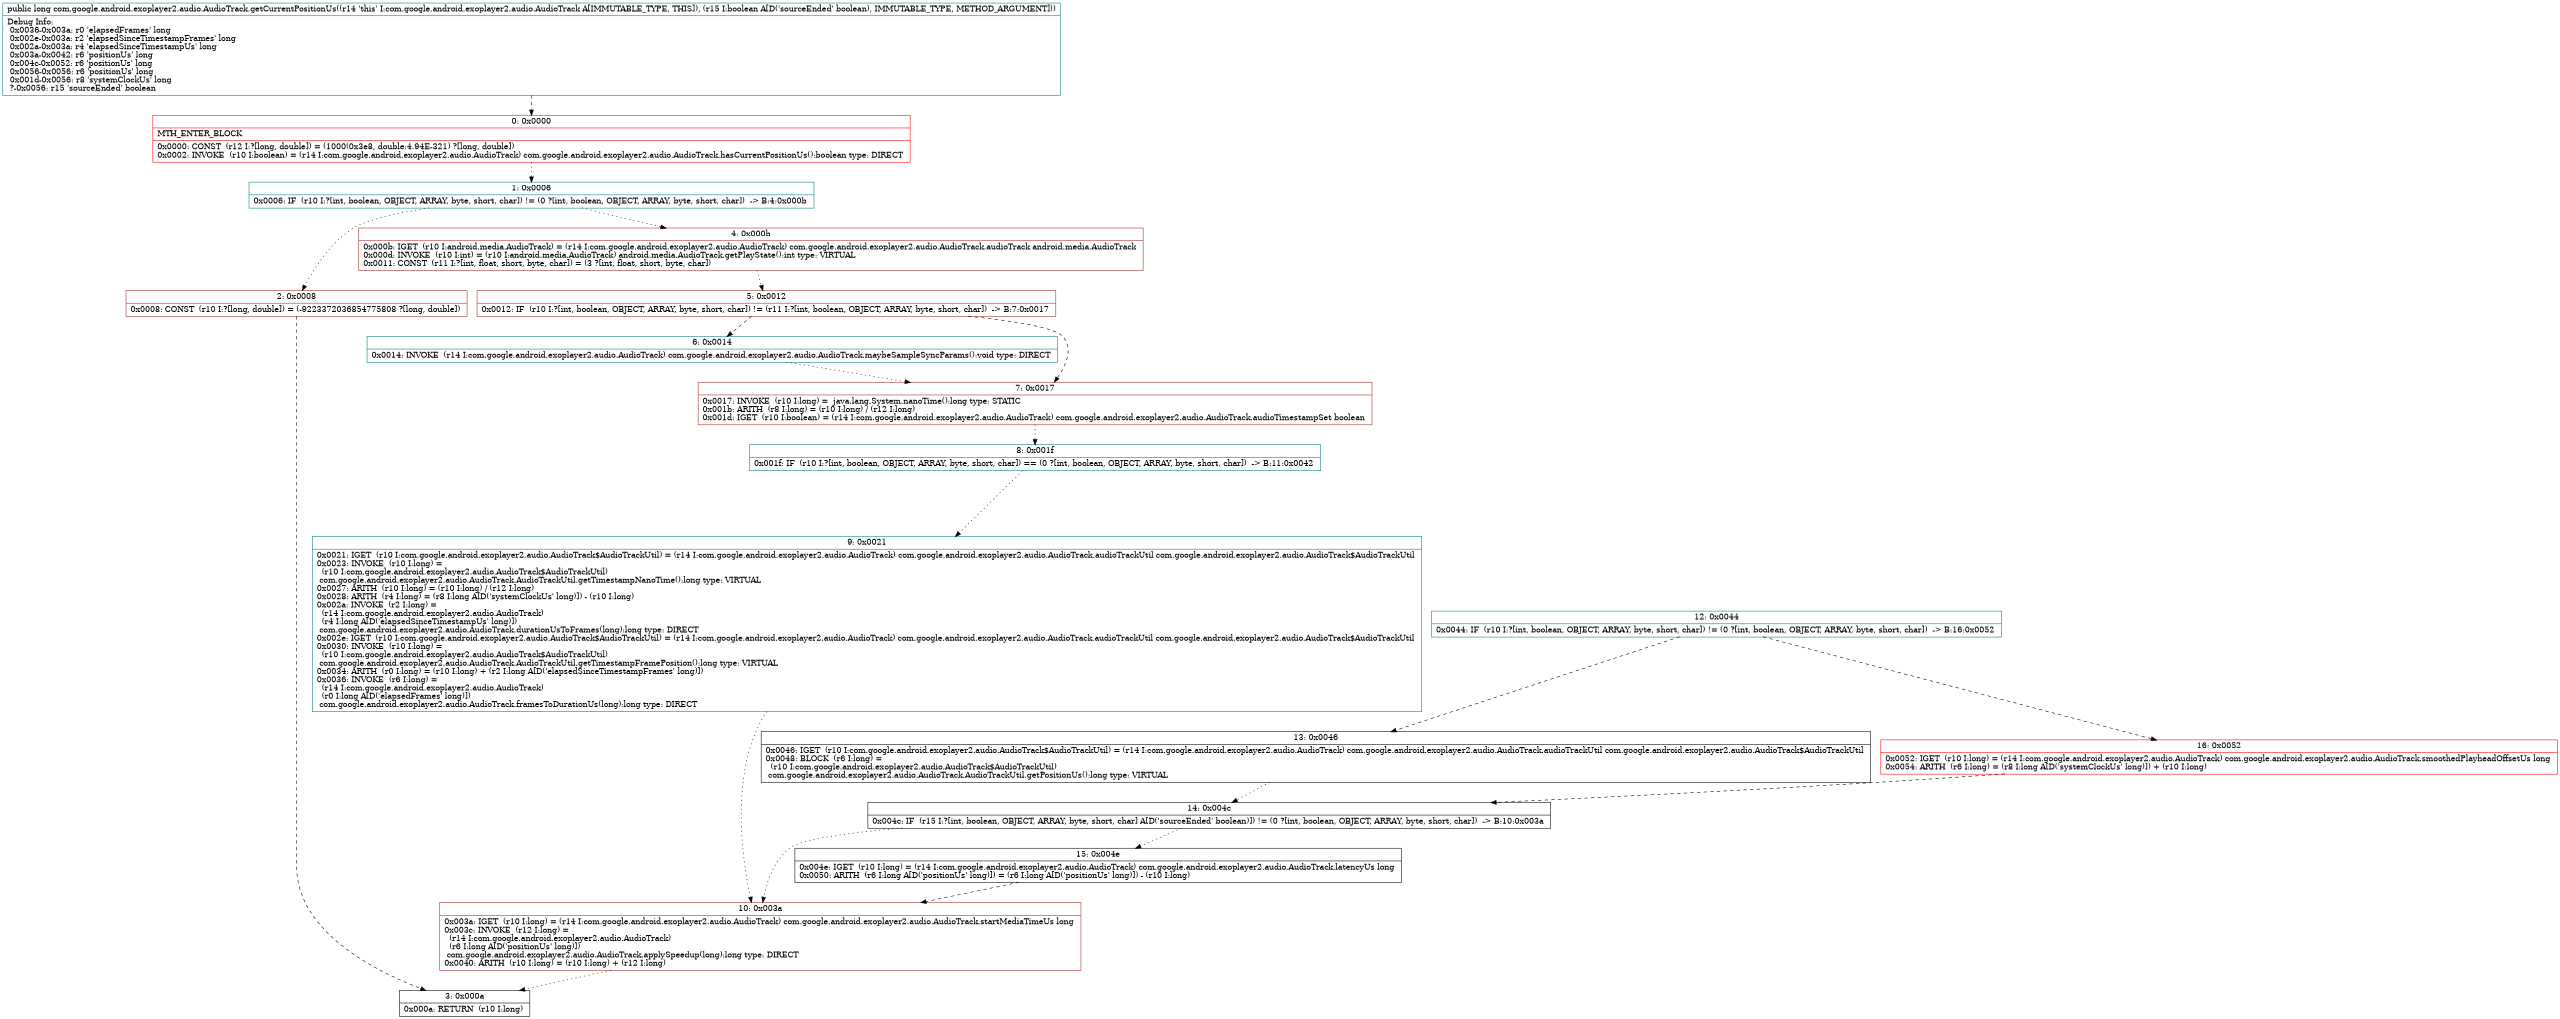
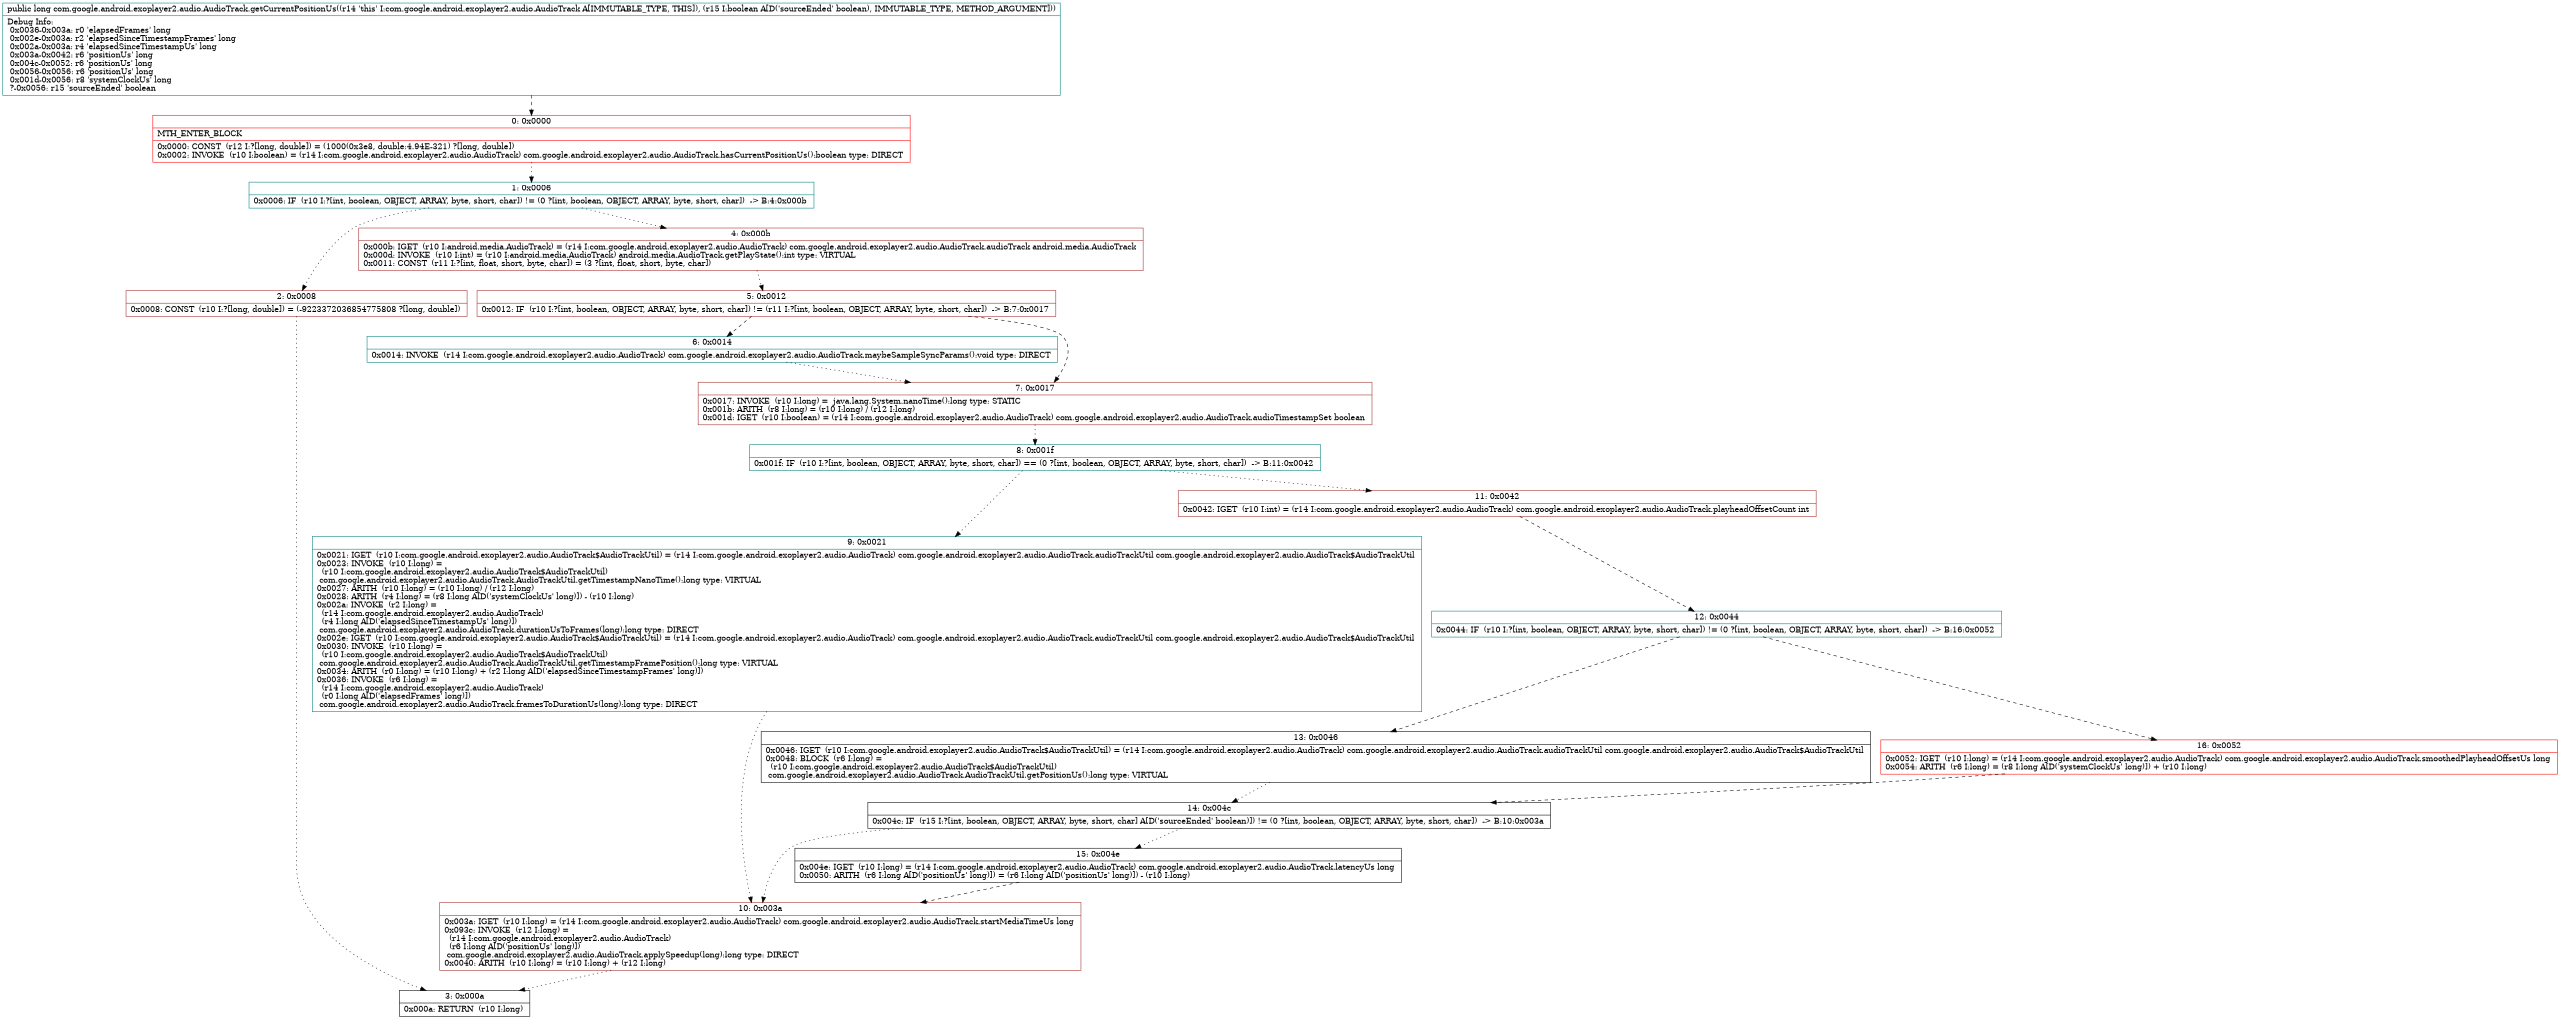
none -> (1497, 504)
(297, 684) -> (297, 684)
(508, 930) -> (508, 930)
